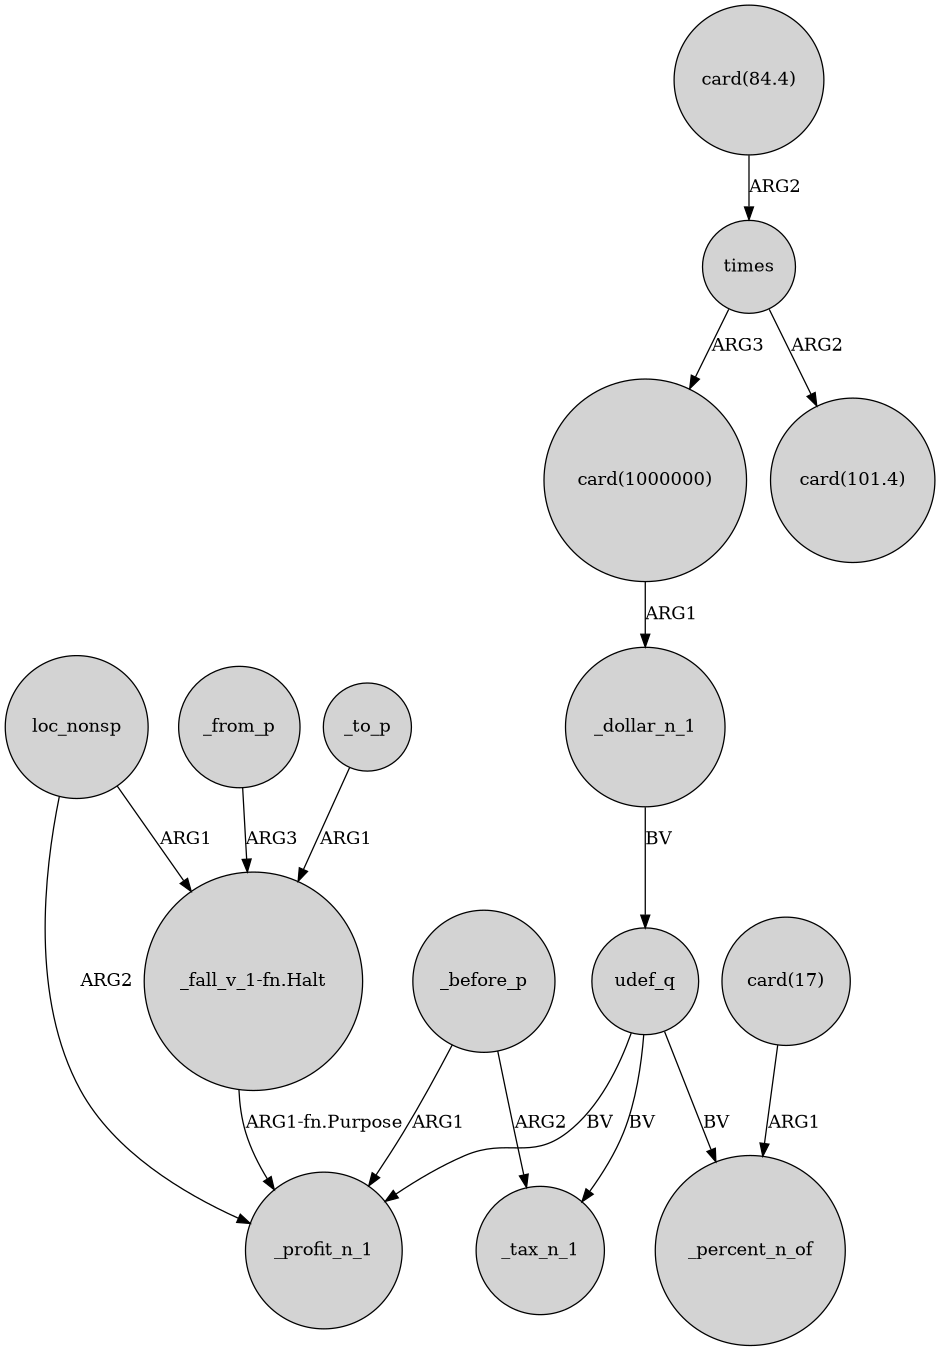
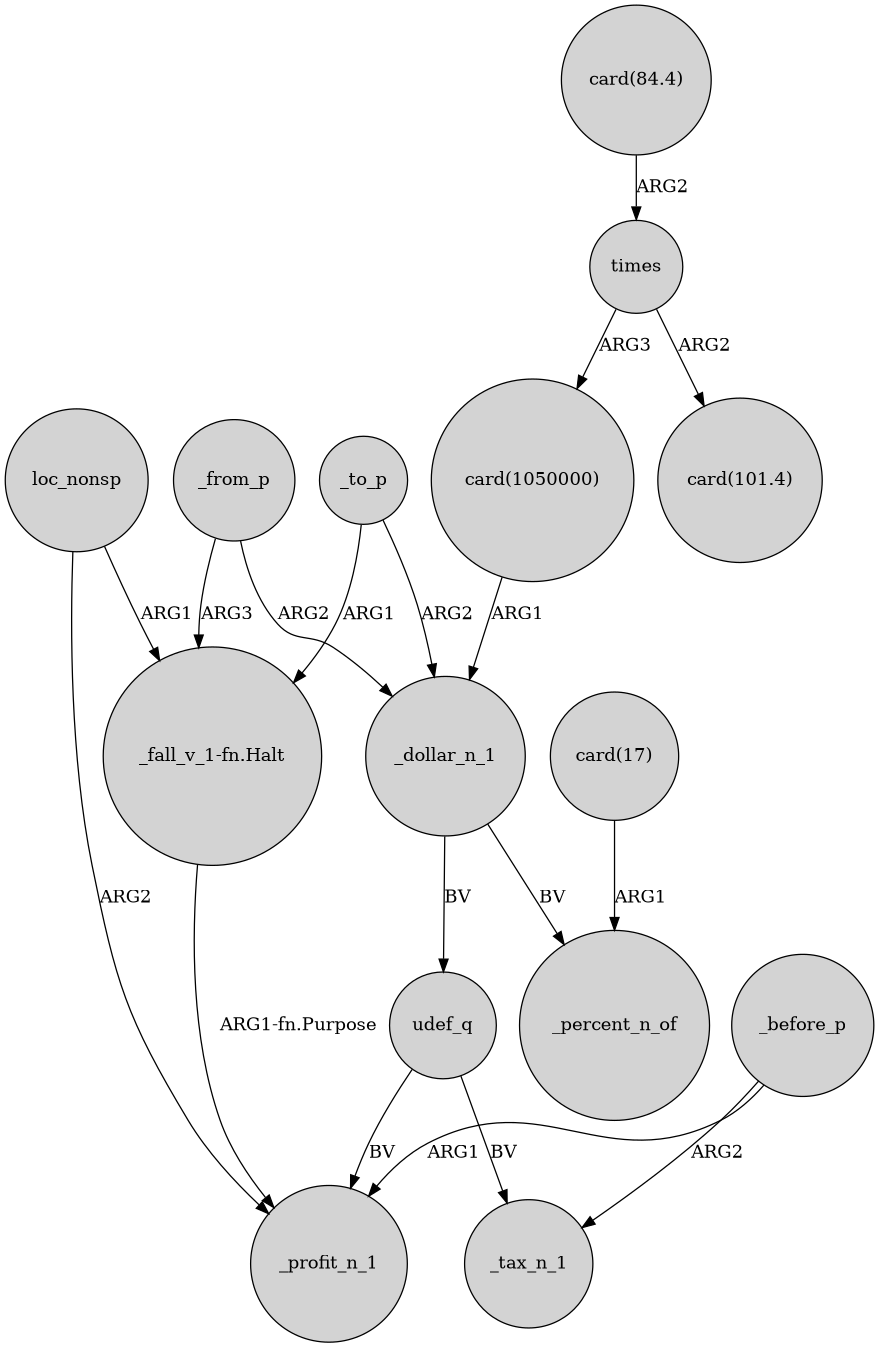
(645, 480) -> (533, 480)
none -> (413, 590)
none -> (291, 634)
(688, 1090) -> (522, 879)
